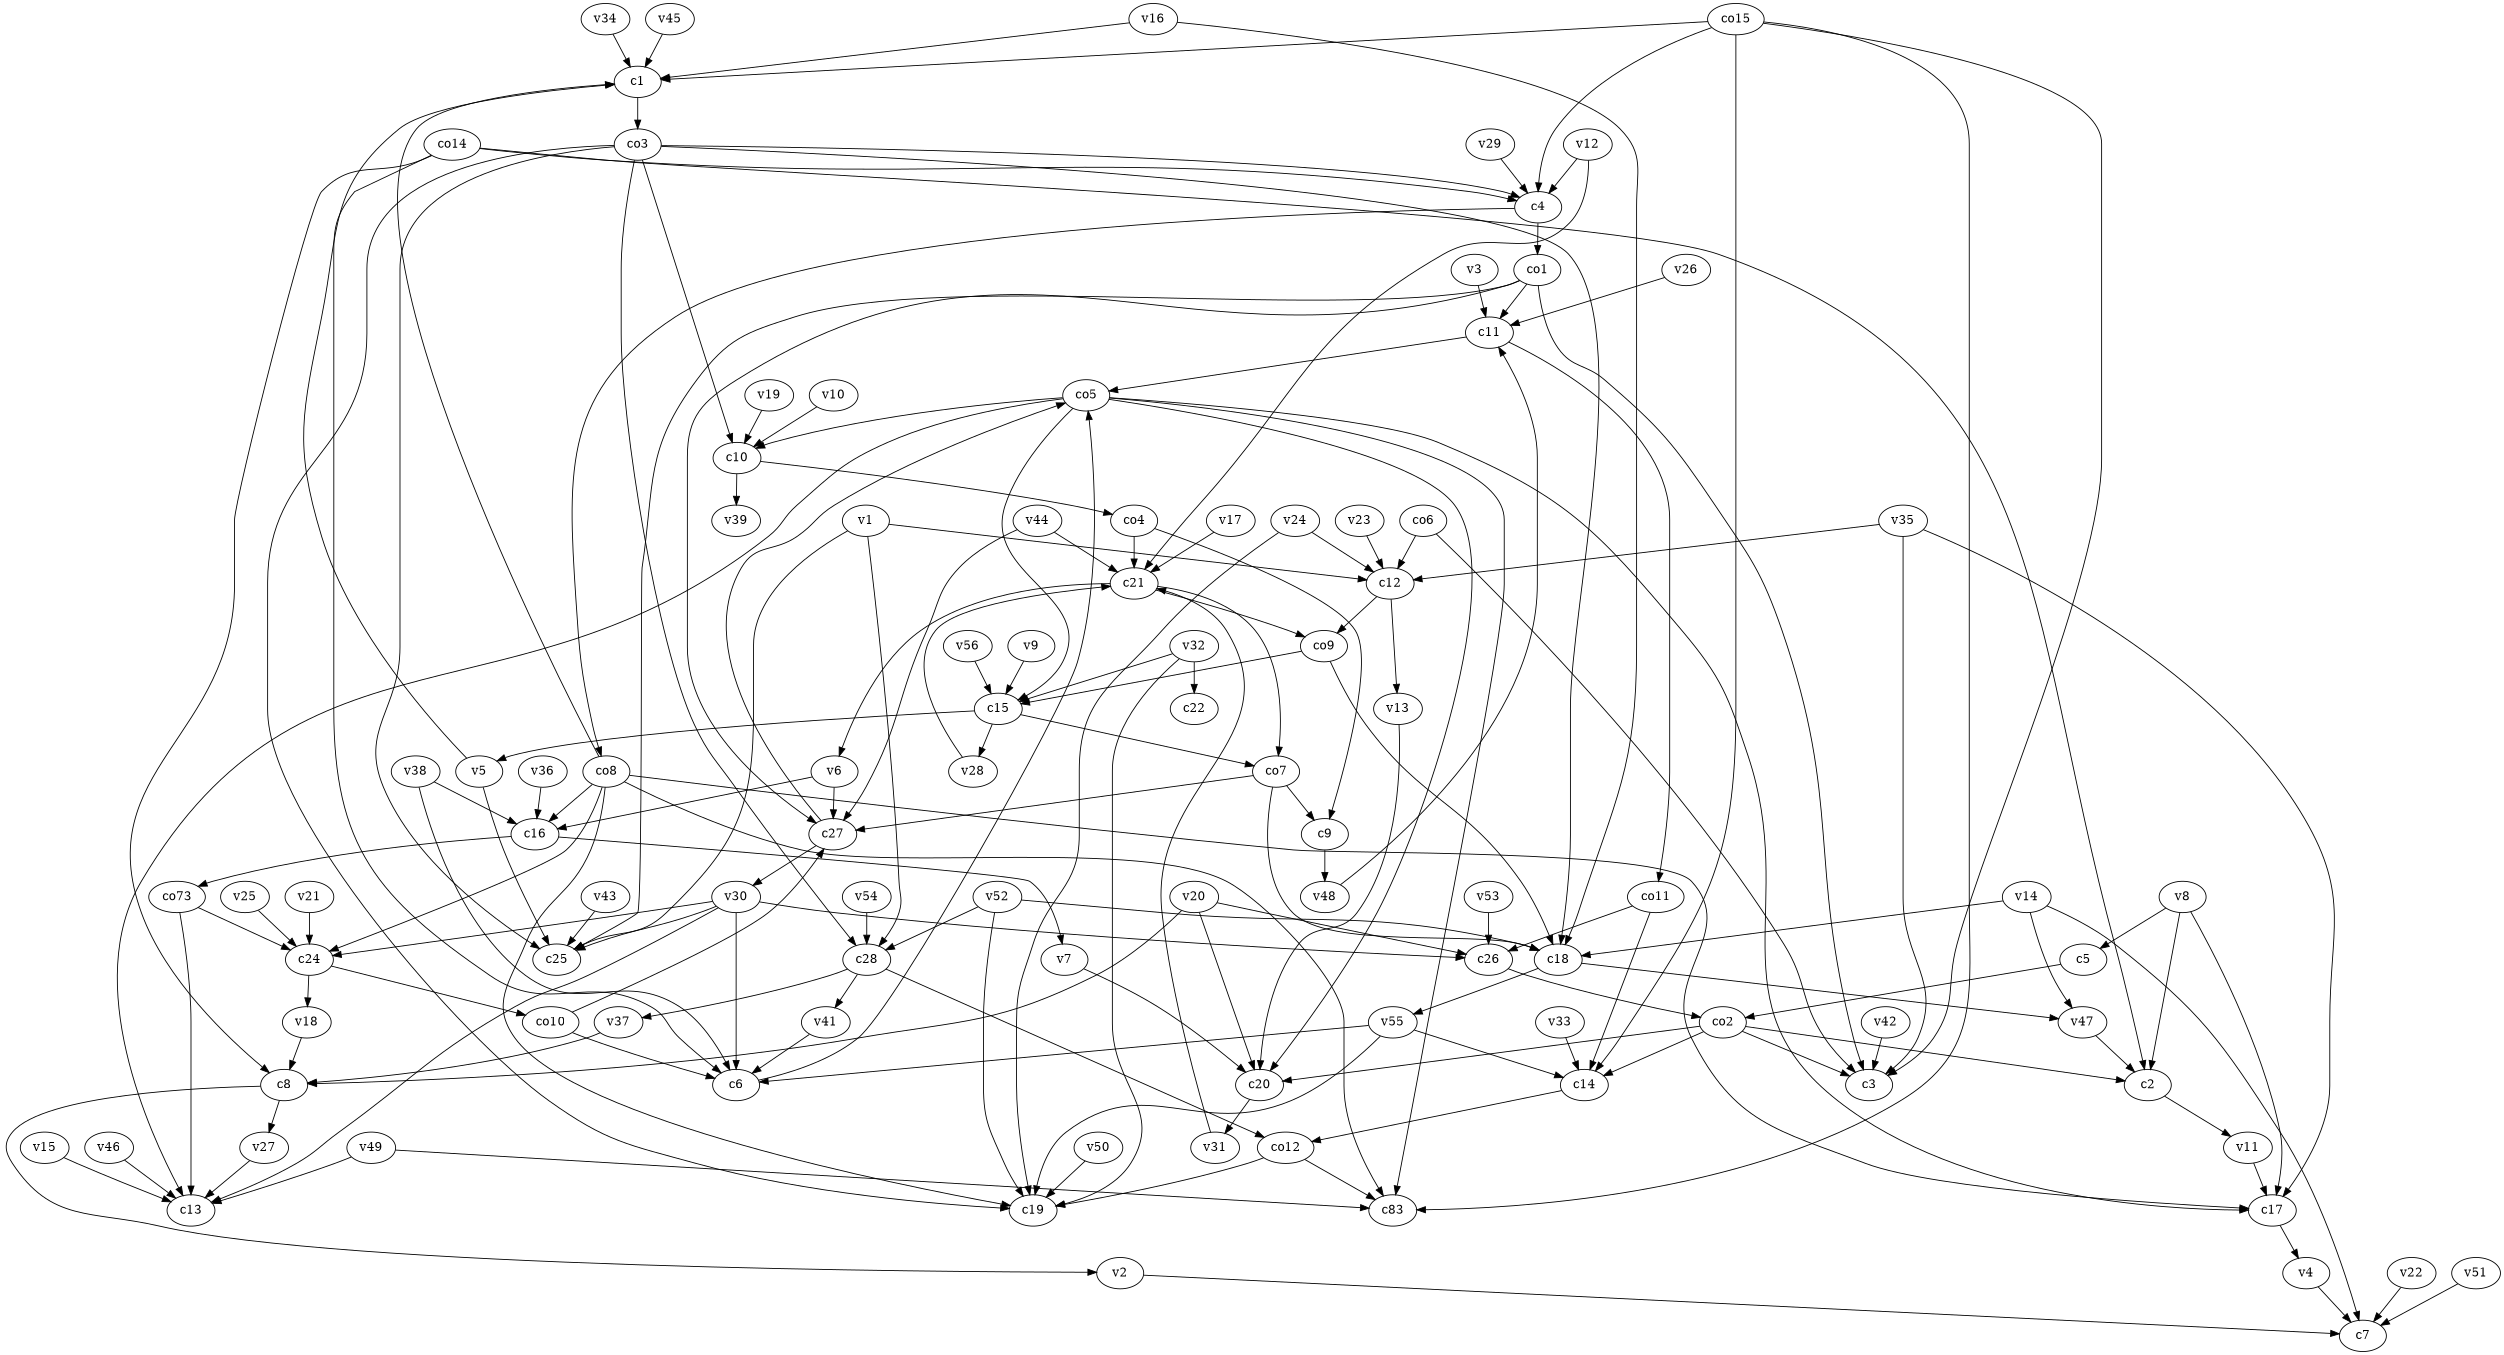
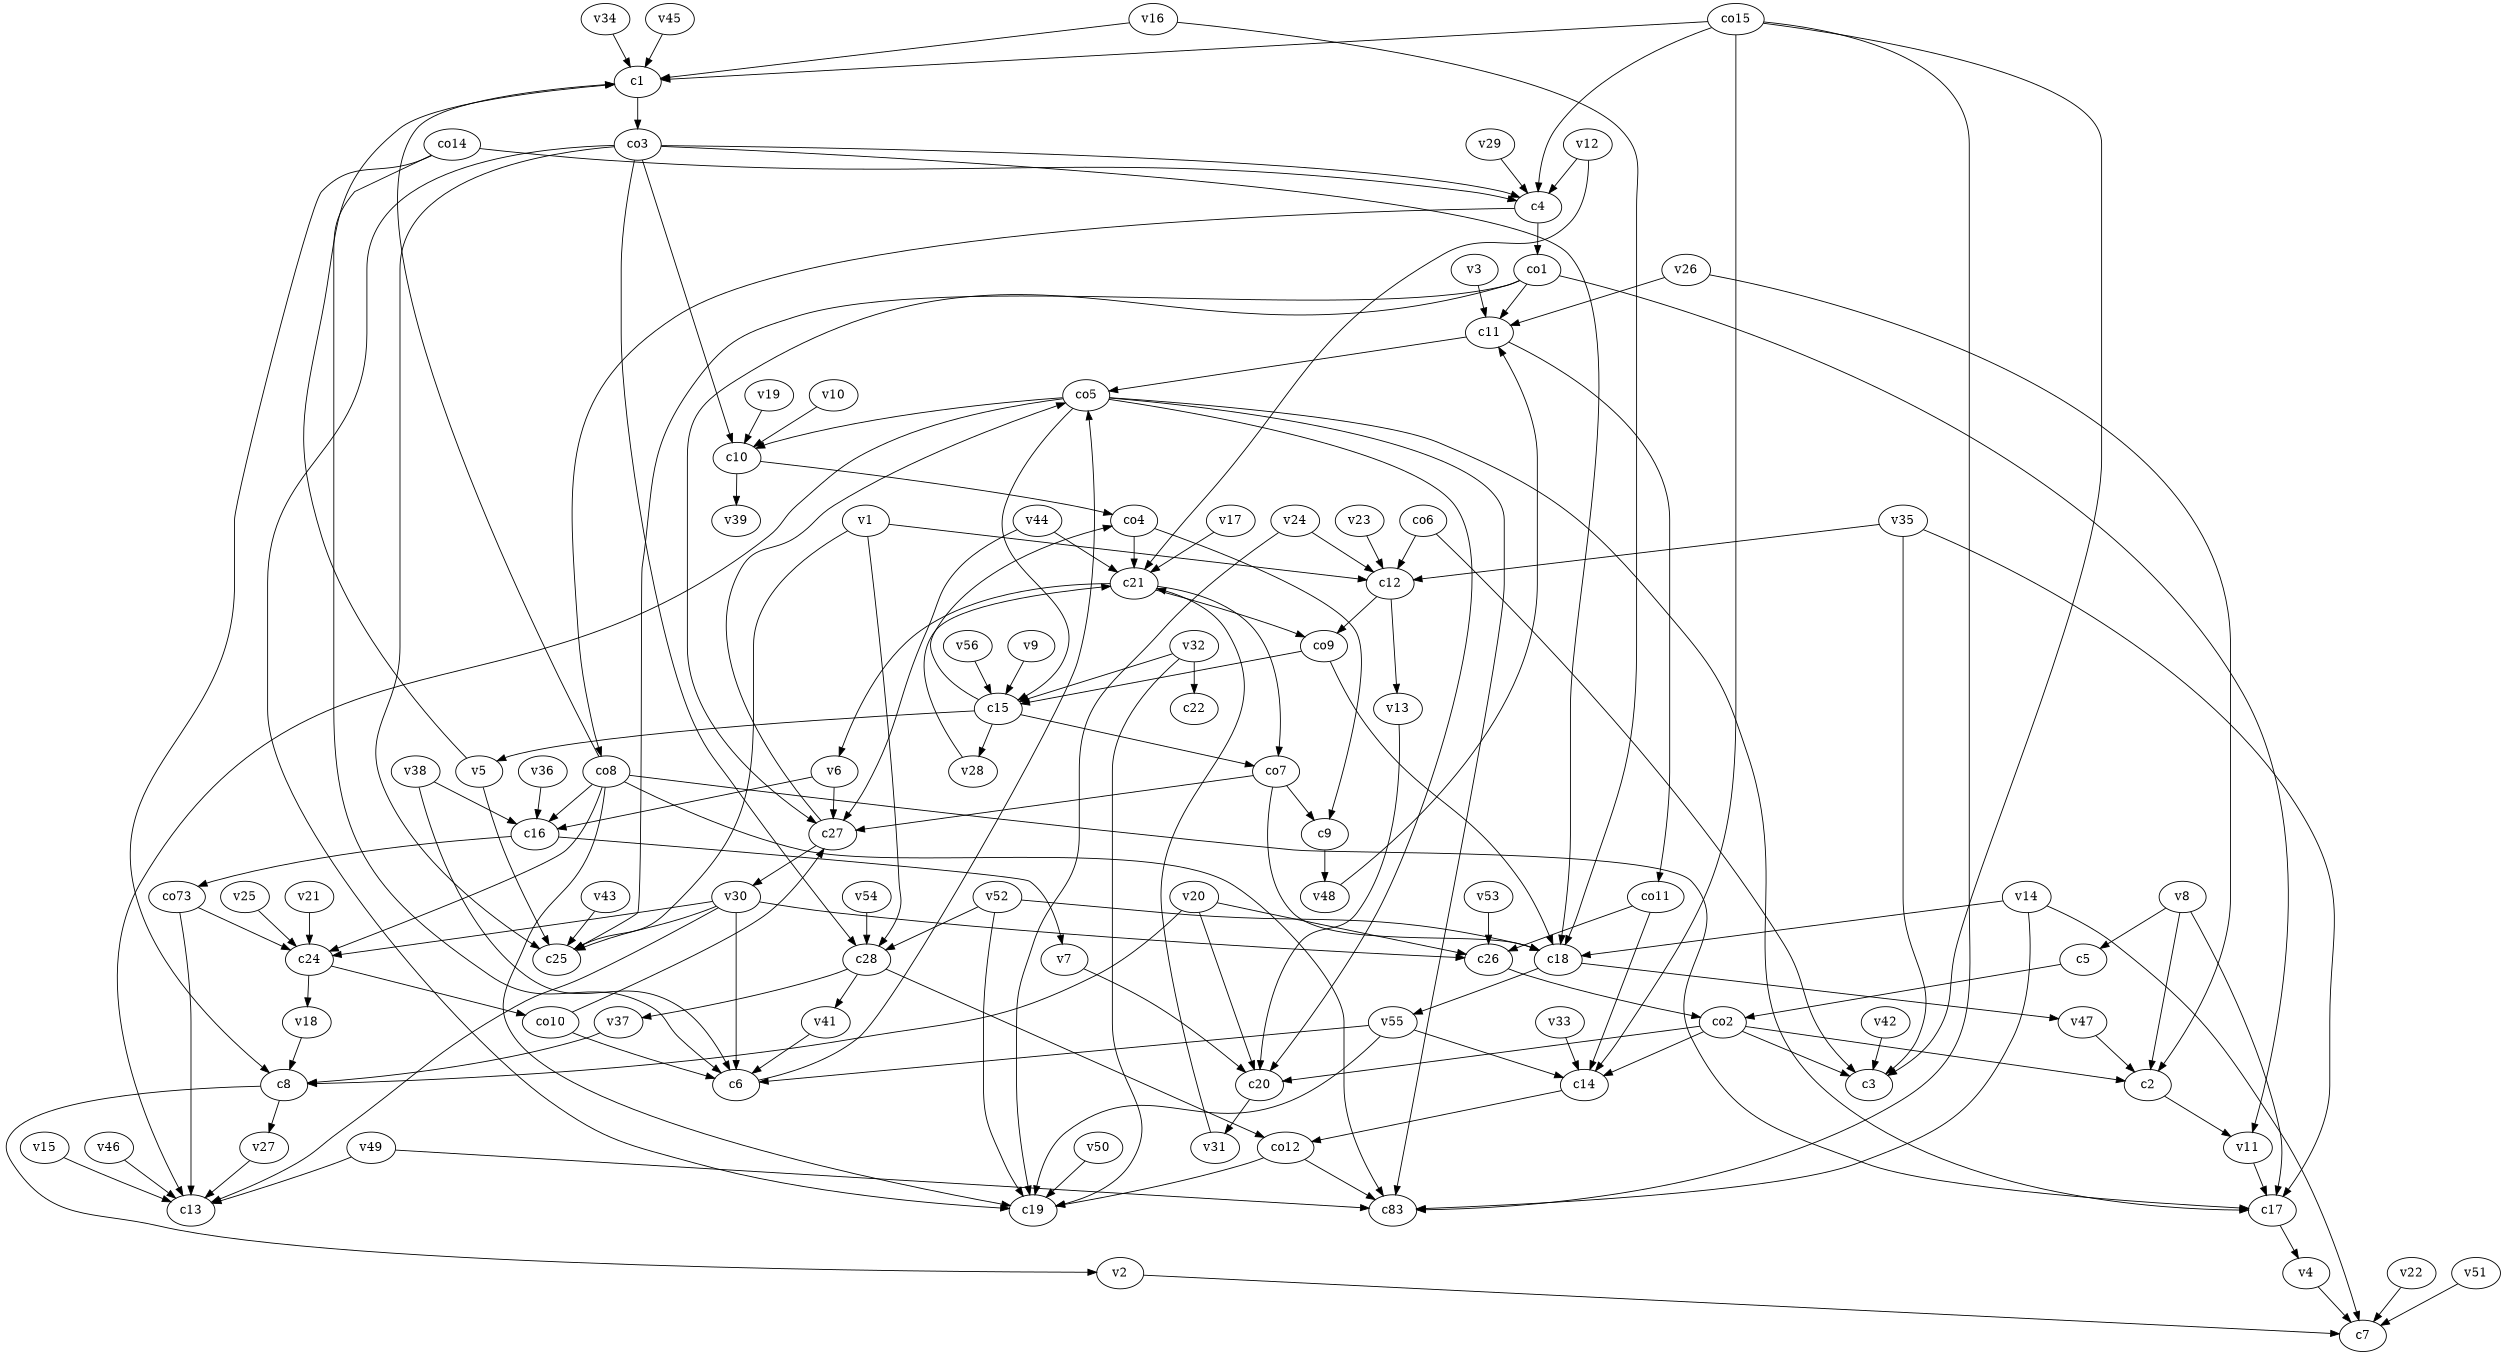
(1581, 232) -> (2193, 527)
none -> (972, 589)
(1783, 633) -> (2121, 548)
(2045, 958) -> (1809, 1176)
